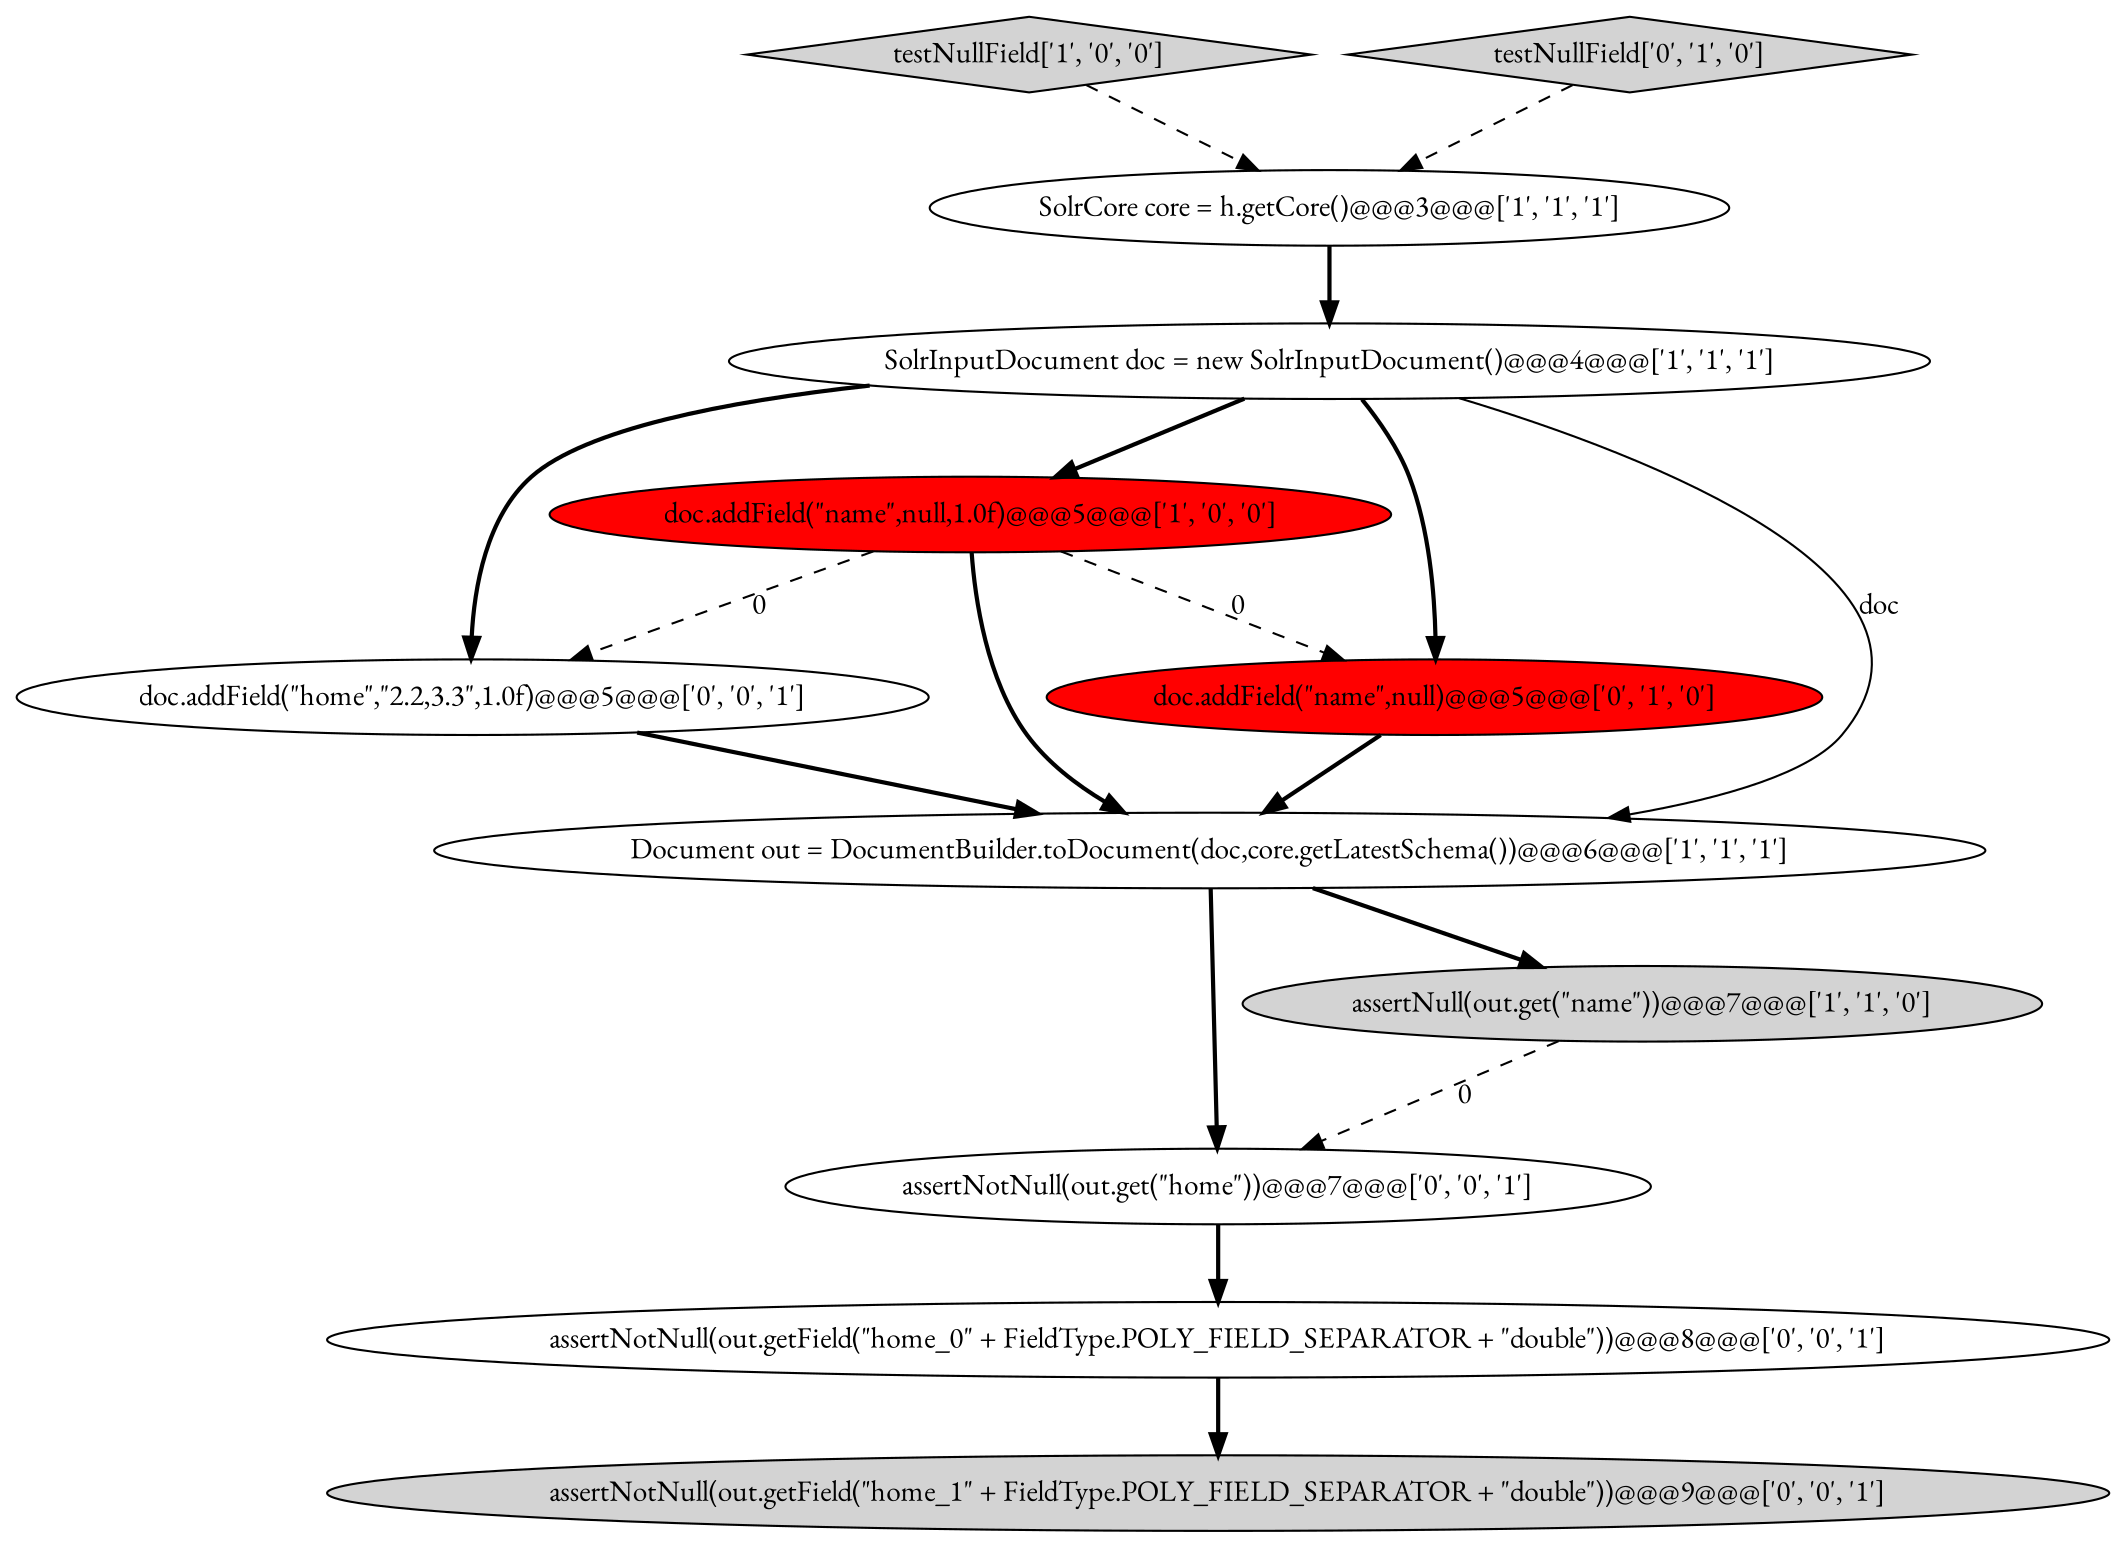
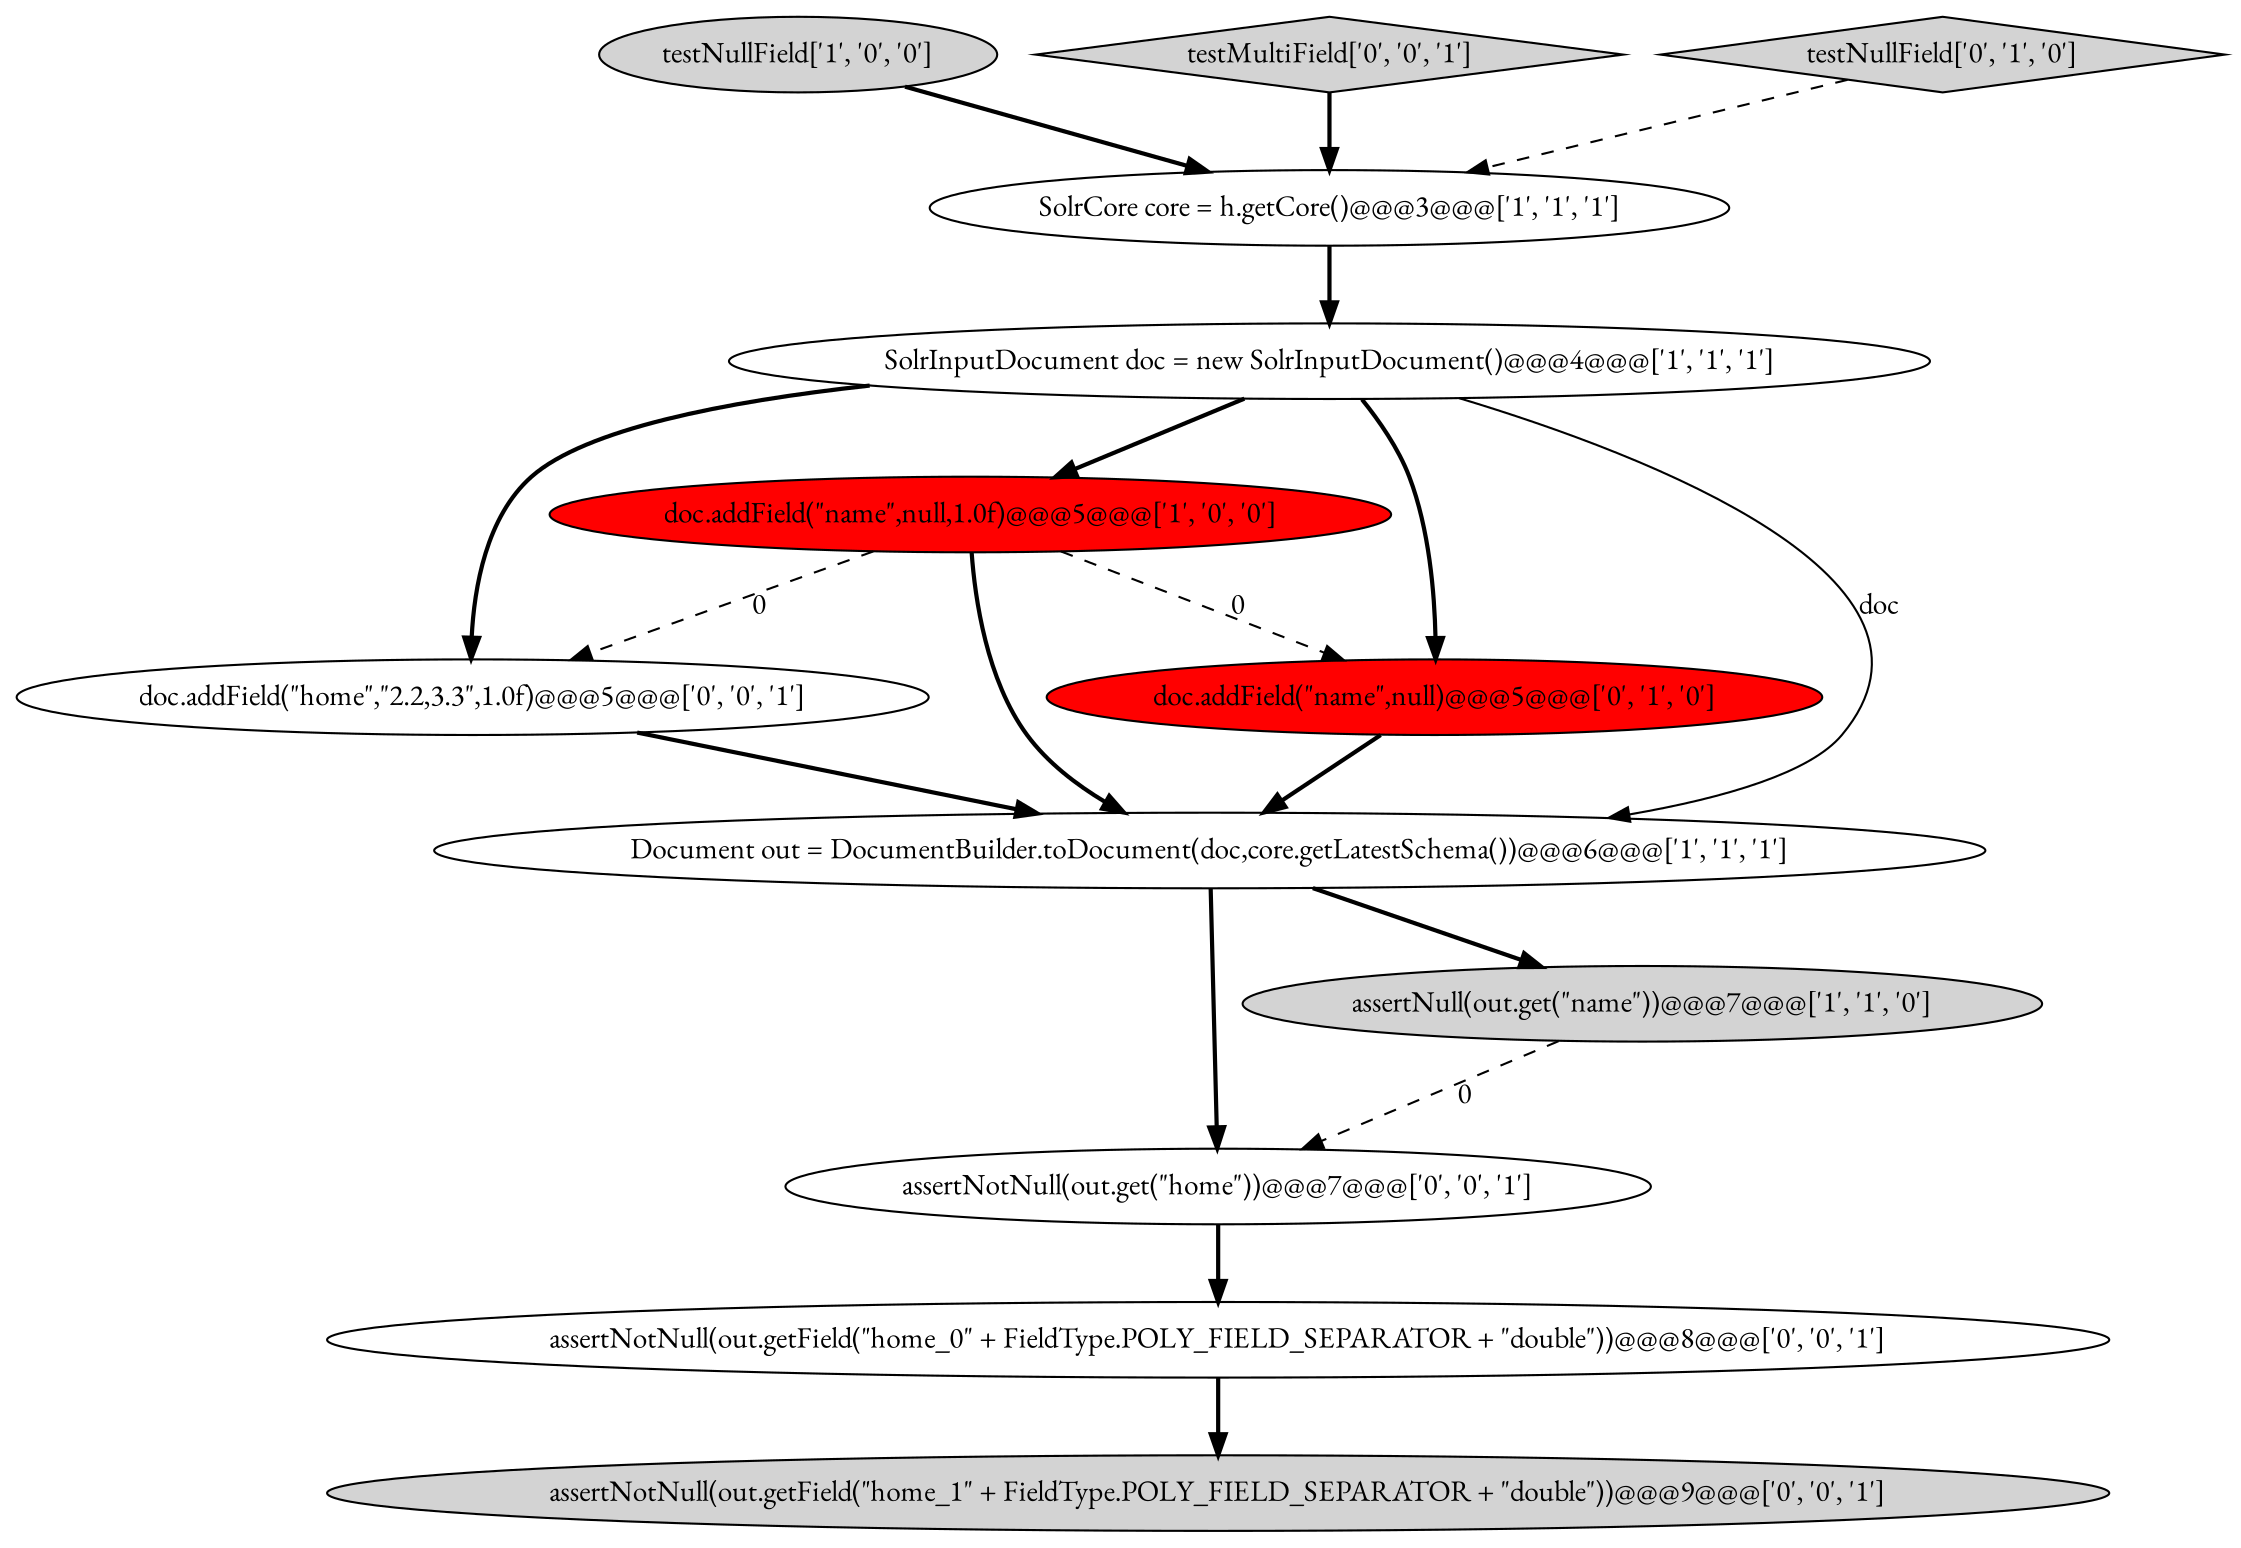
(1029, 55) -> (798, 55)
none -> (1329, 55)
(1163, 123) -> (1046, 126)
